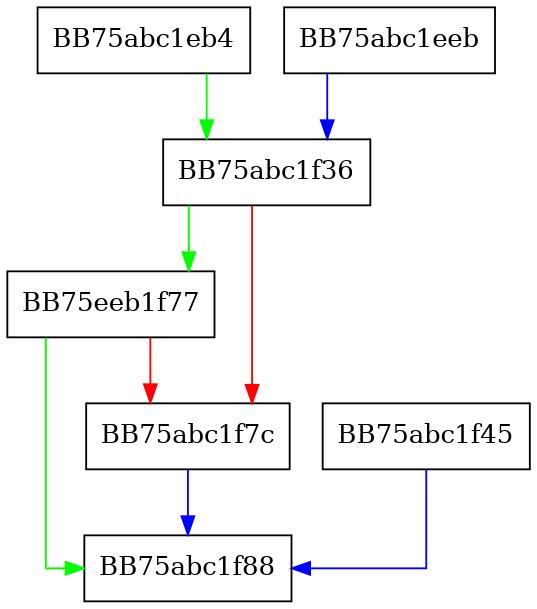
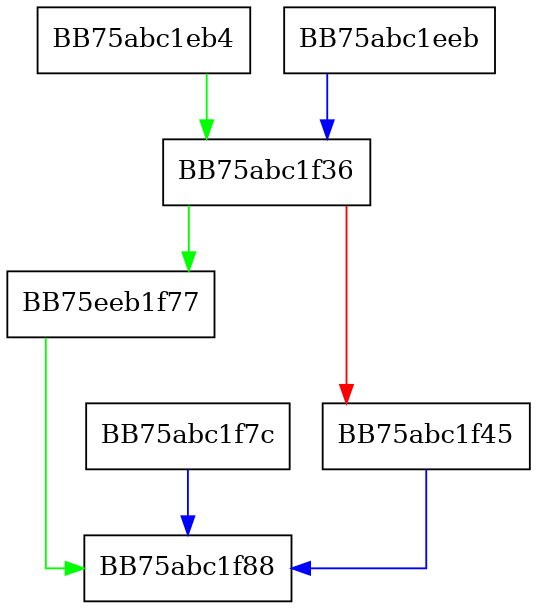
(252, 295) -> (346, 295)
(150, 361) -> none
